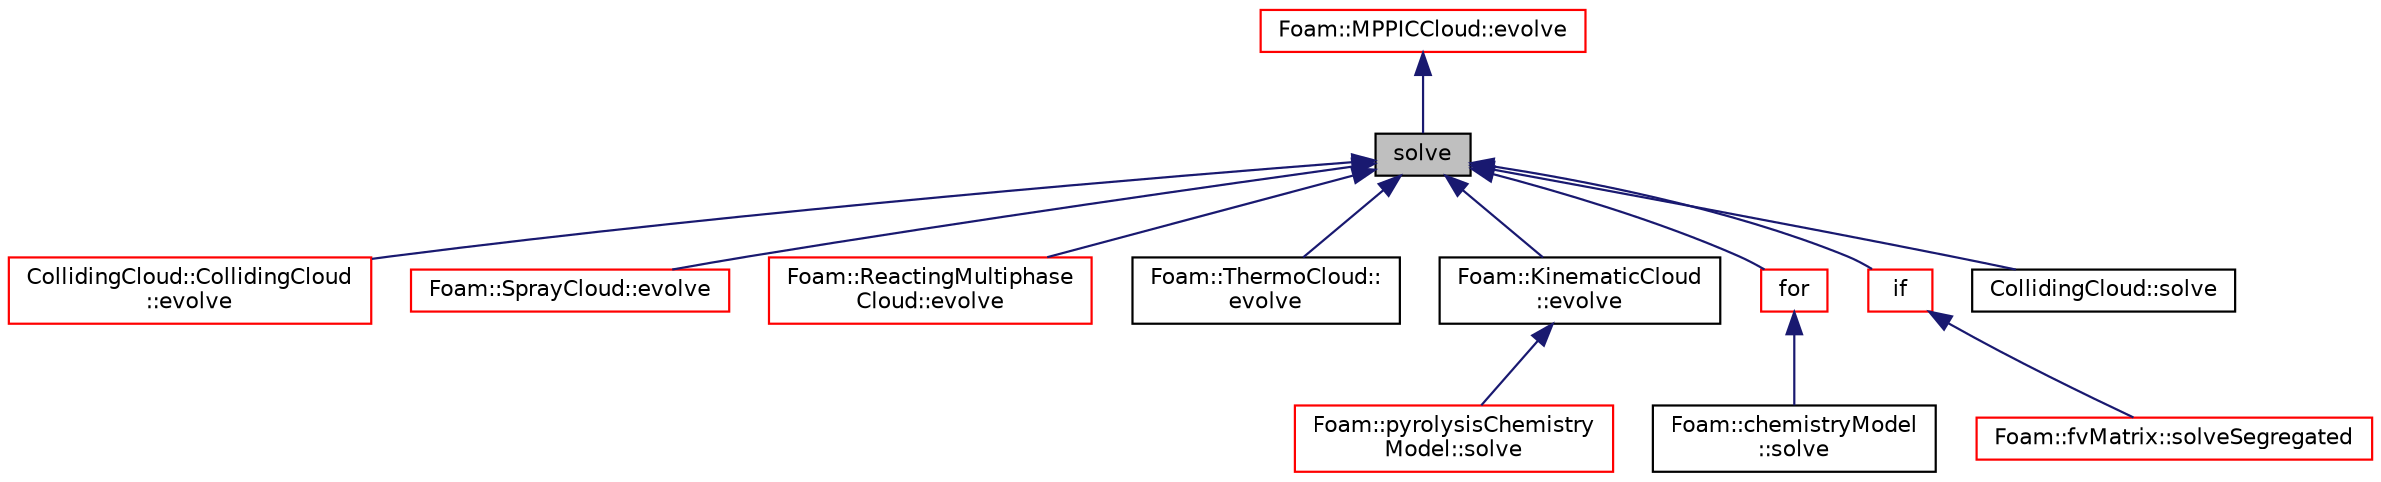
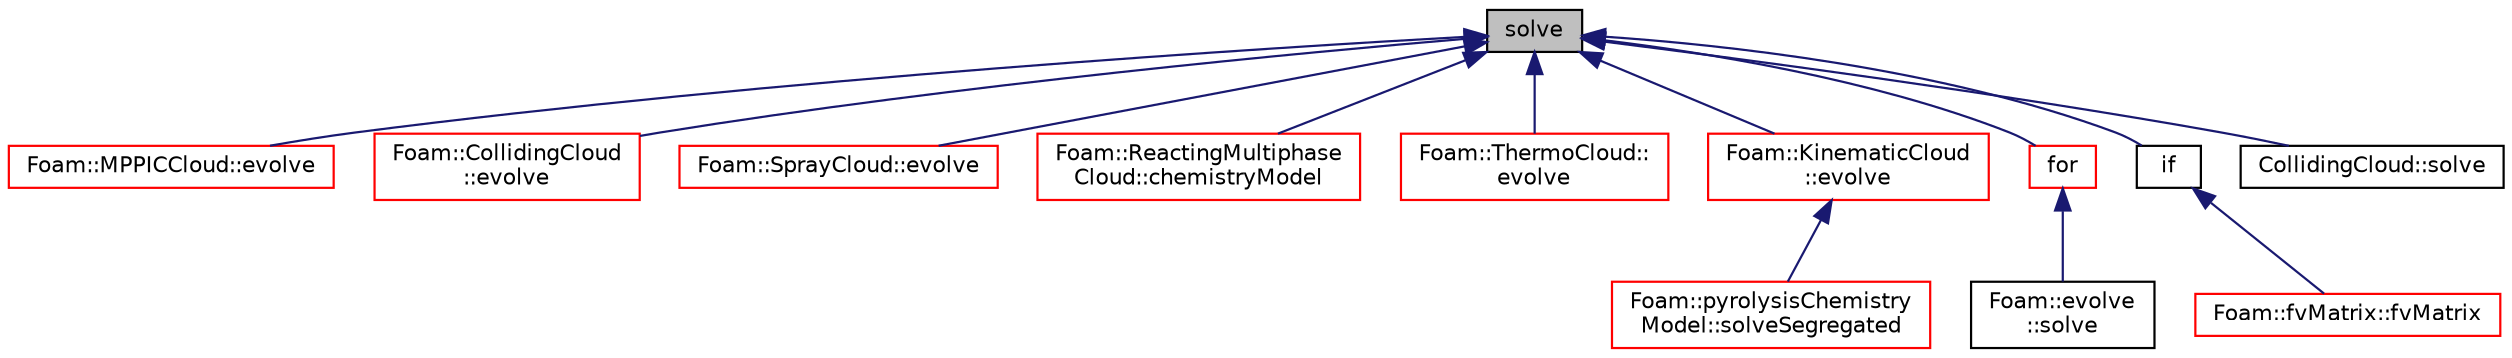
(1423, 104) -> (866, 79)
(190, 291) -> (507, 167)
(930, 291) -> (1199, 167)
(1266, 291) -> (1535, 167)
(1580, 291) -> (1848, 167)
(1900, 291) -> (2169, 167)
(1454, 439) -> (1771, 315)
(1794, 439) -> (2063, 315)
(2174, 439) -> (2348, 315)
